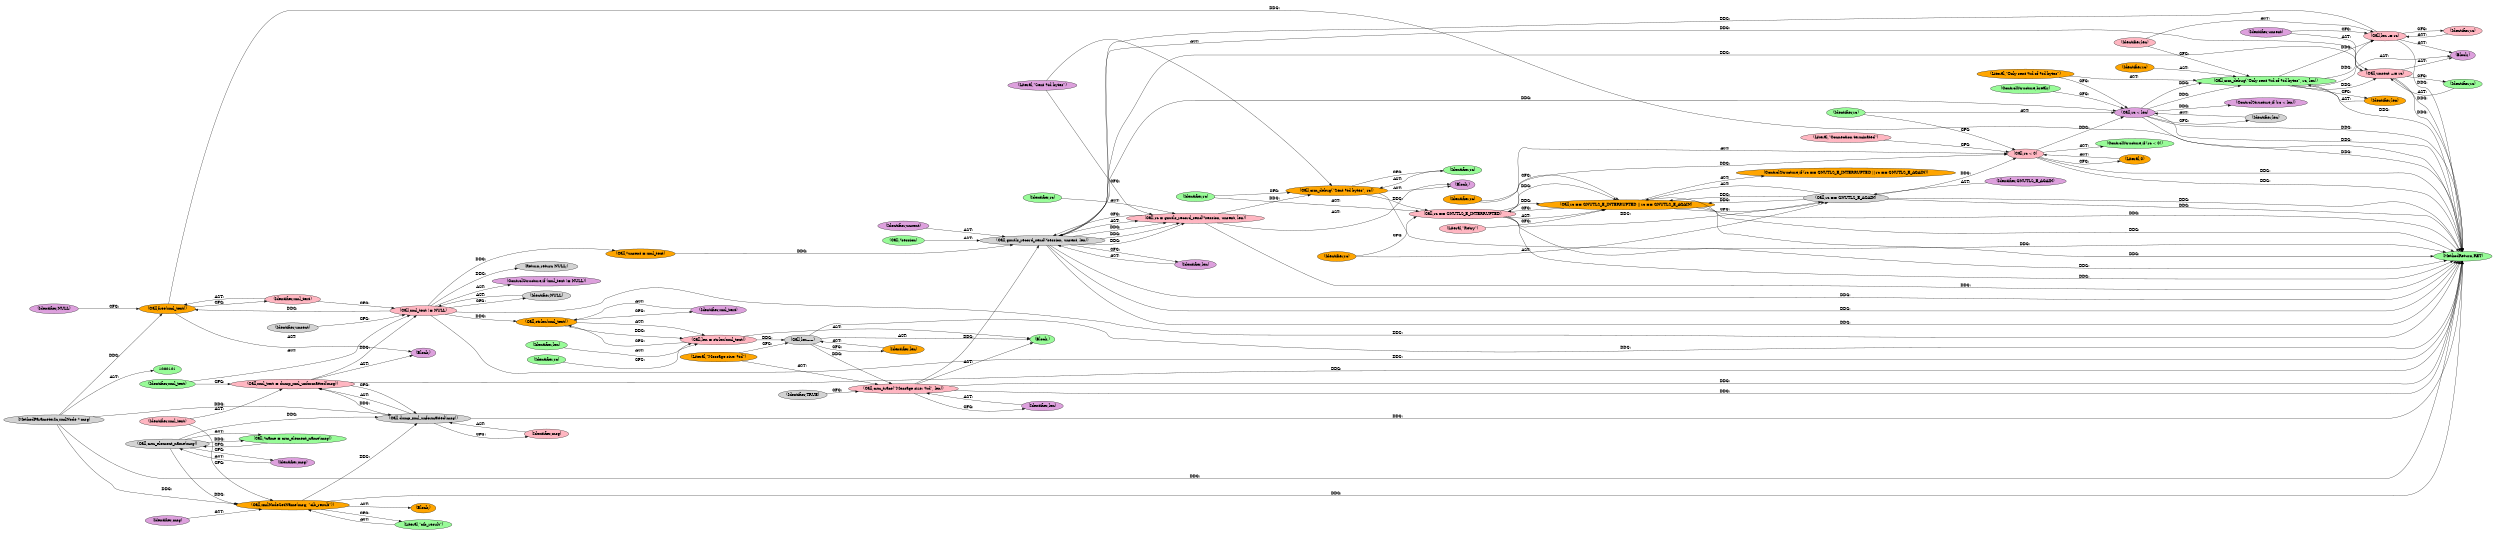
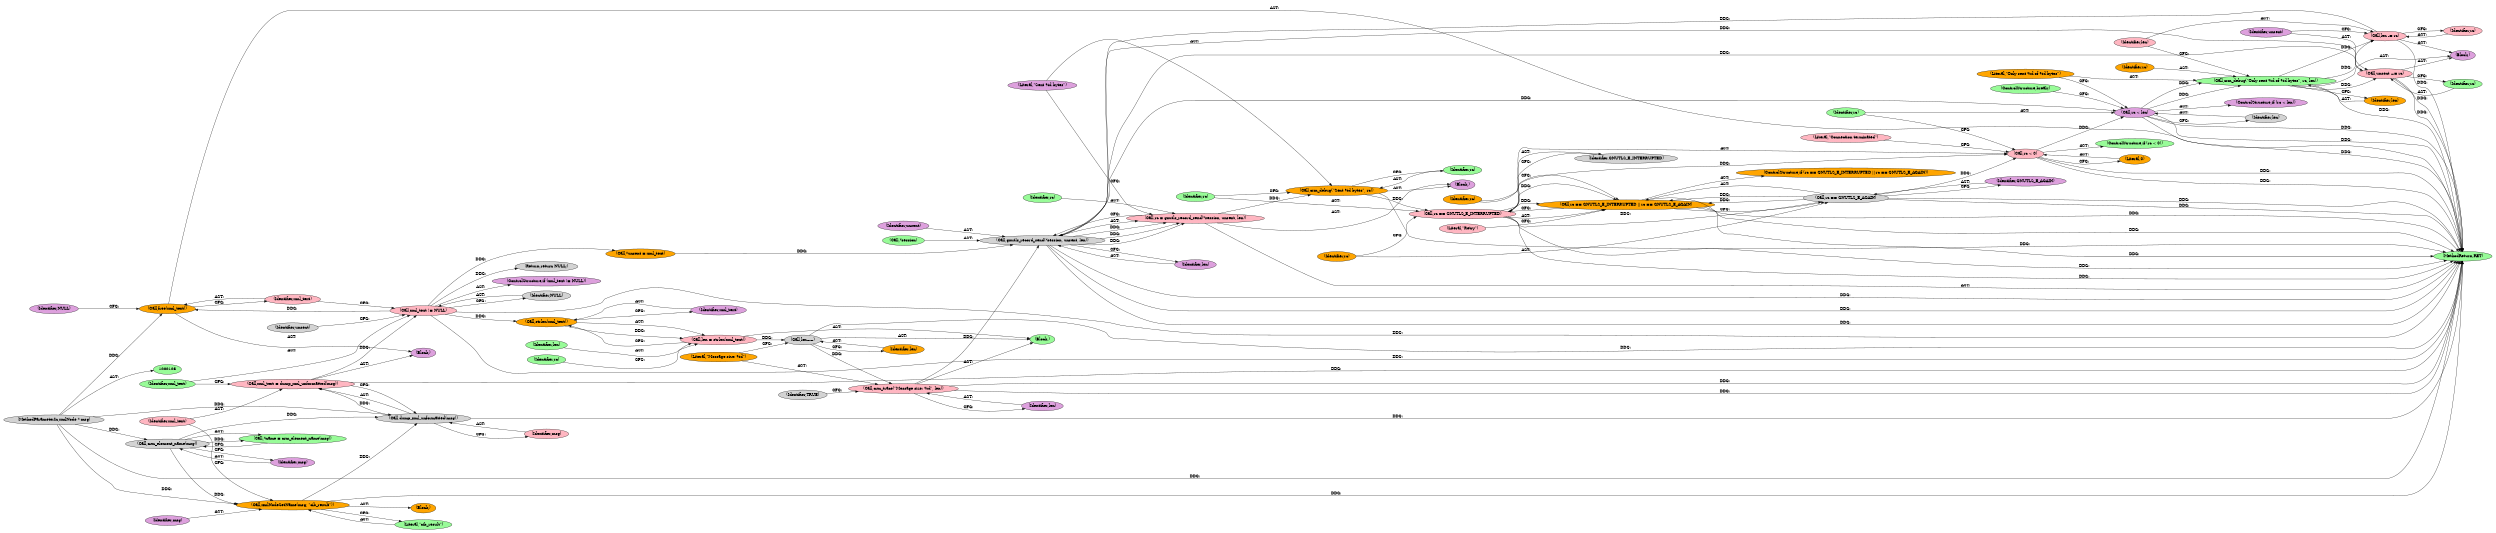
(1275, 8) -> (1275, 8)
(2185, 107) -> (2185, 107)
none -> (1626, 158)
none -> (1941, 192)
(1966, 286) -> (1966, 286)
(167, 369) -> (167, 369)
none -> (110, 432)
